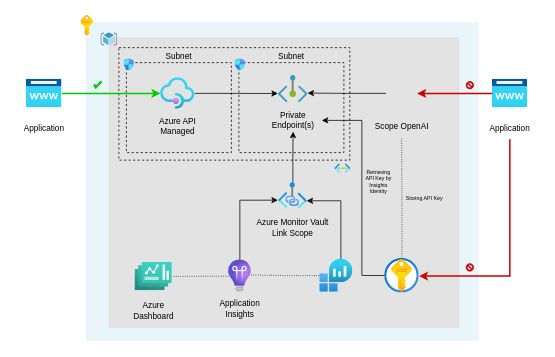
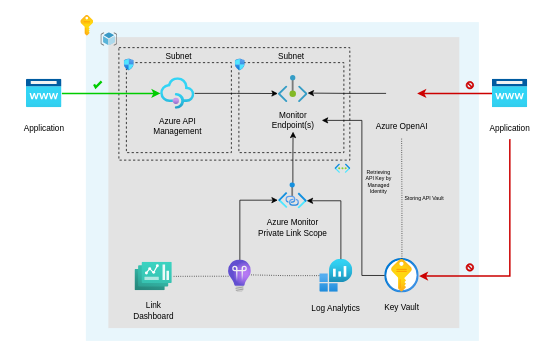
(293, 120) -> (293, 120)
(178, 126) -> (178, 126)
(402, 126) -> (402, 126)
(379, 182) -> (379, 182)
(425, 198) -> (425, 198)
(293, 228) -> (293, 228)
none -> (402, 307)
none -> (336, 308)
(240, 309) -> none
(154, 311) -> (154, 311)
